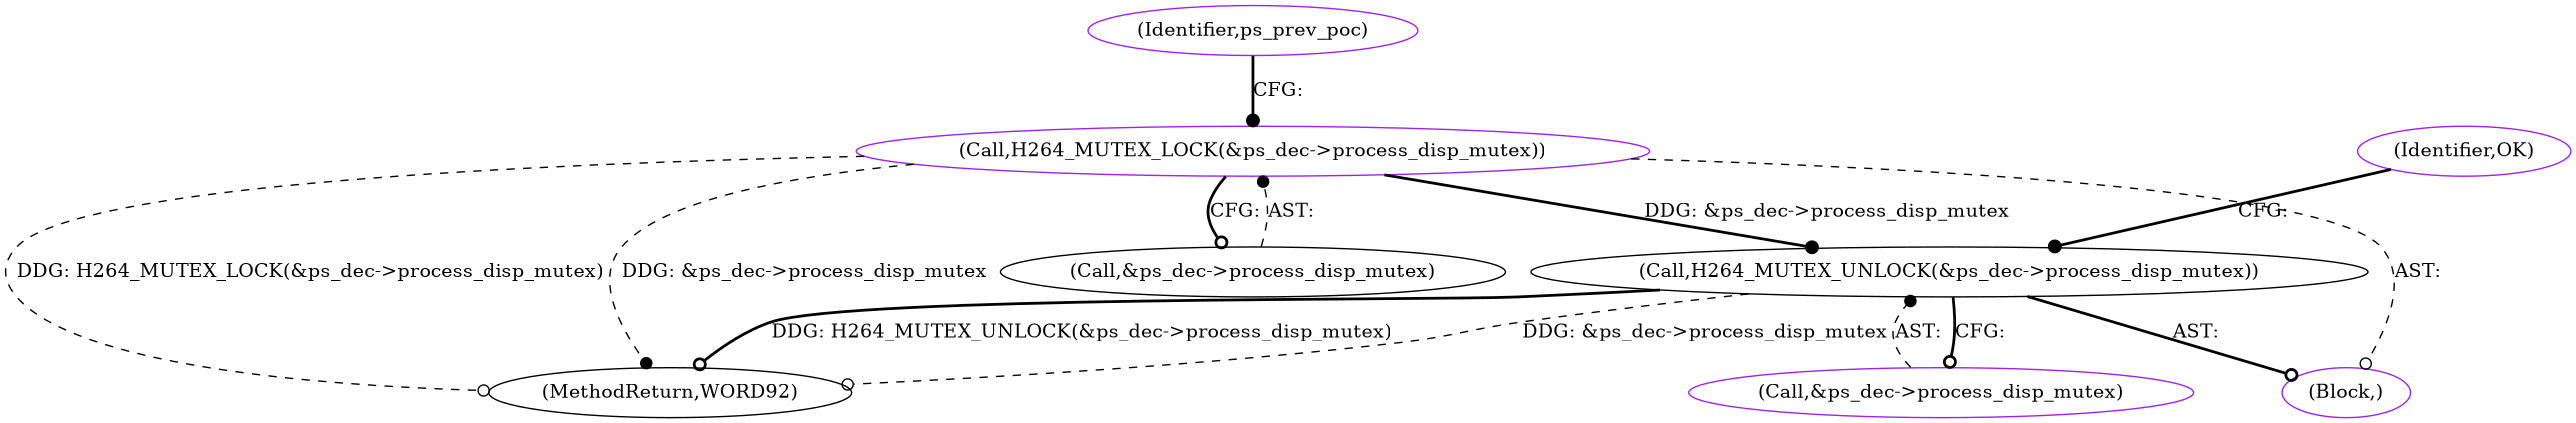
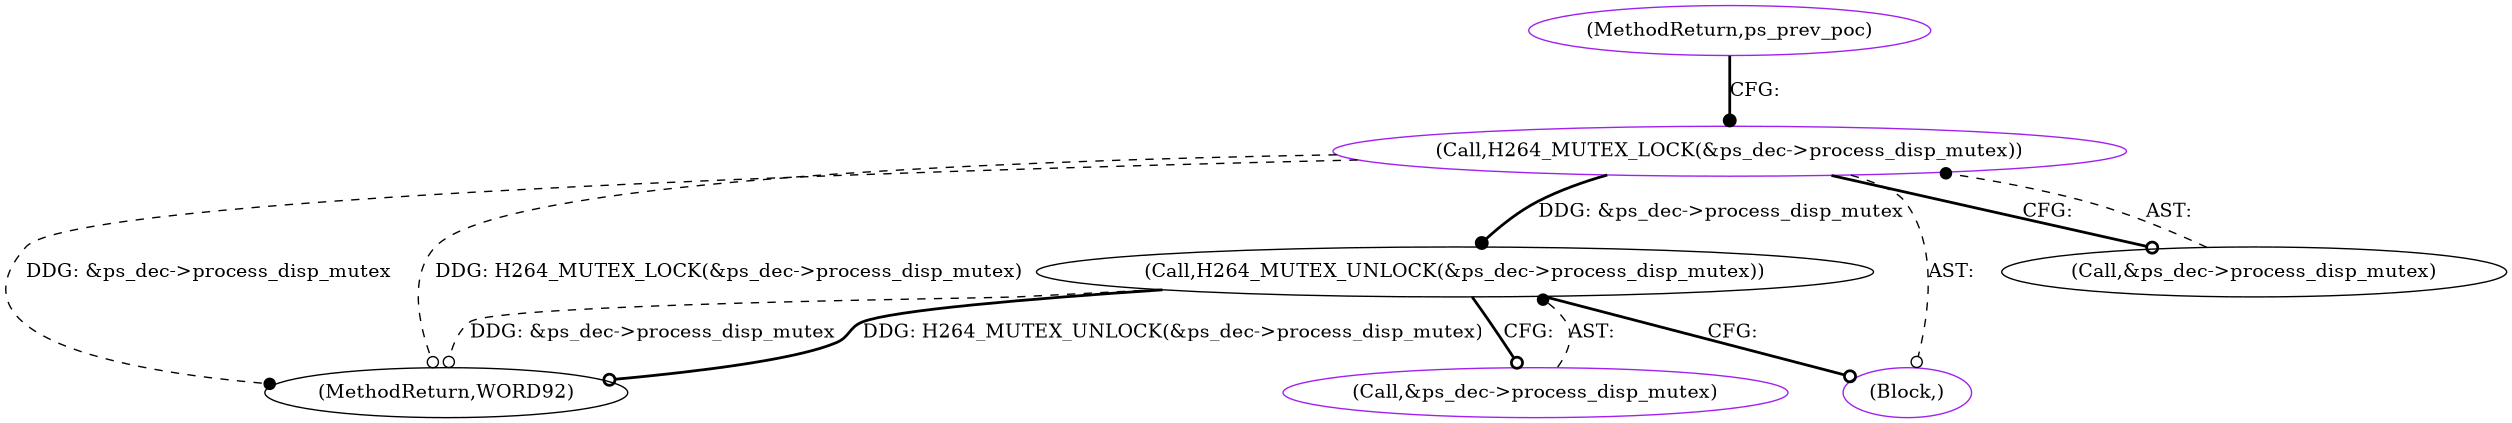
(1253, 31) -> (1730, 31)
(2464, 151) -> none
(2199, 332) -> (1736, 332)
